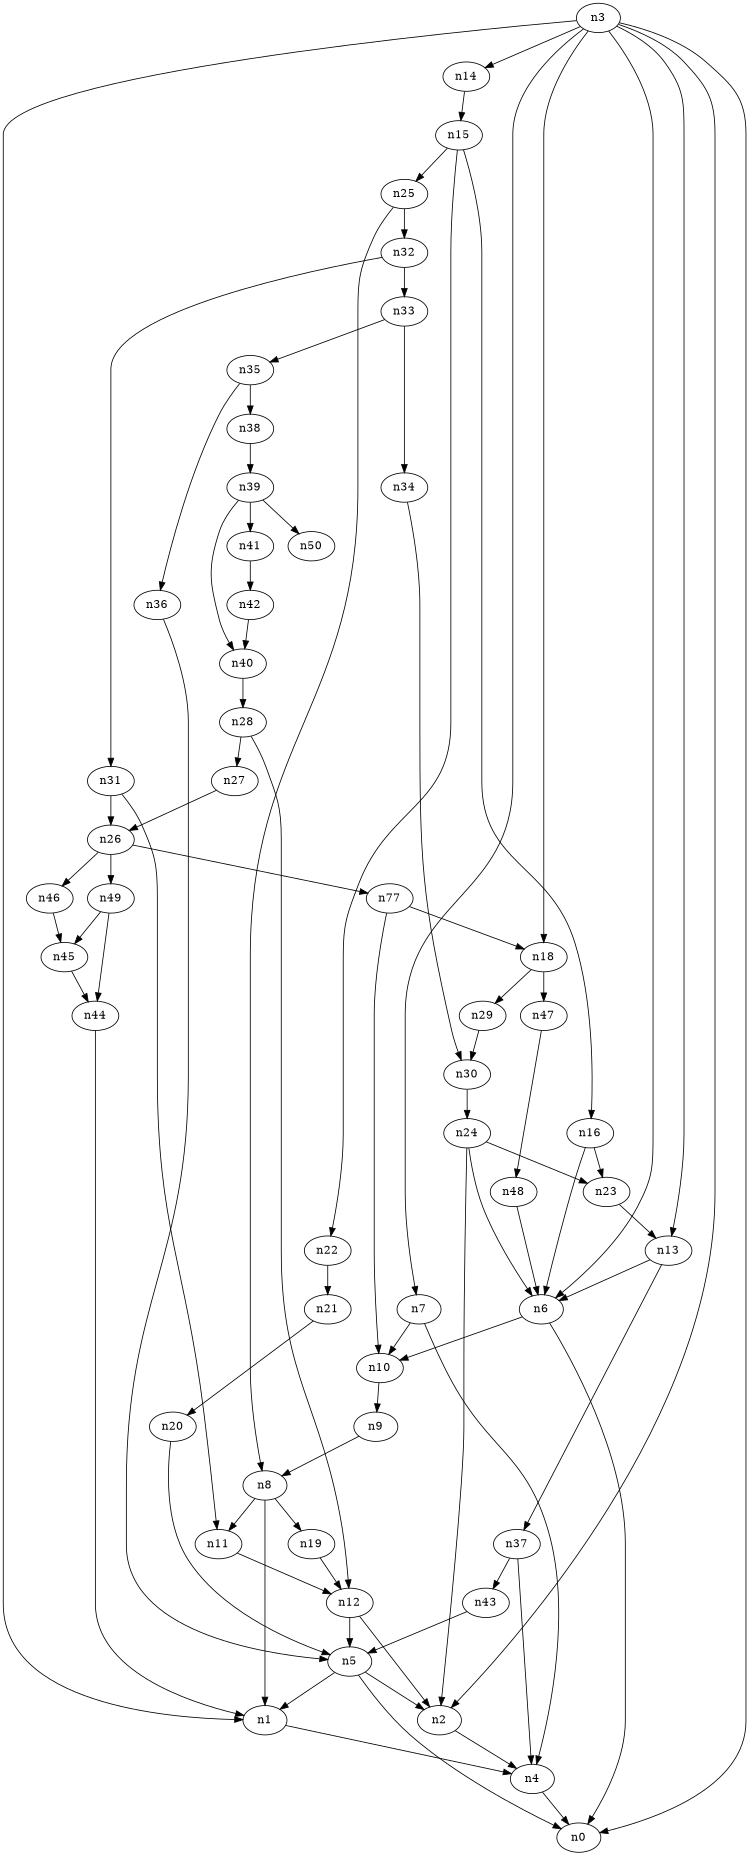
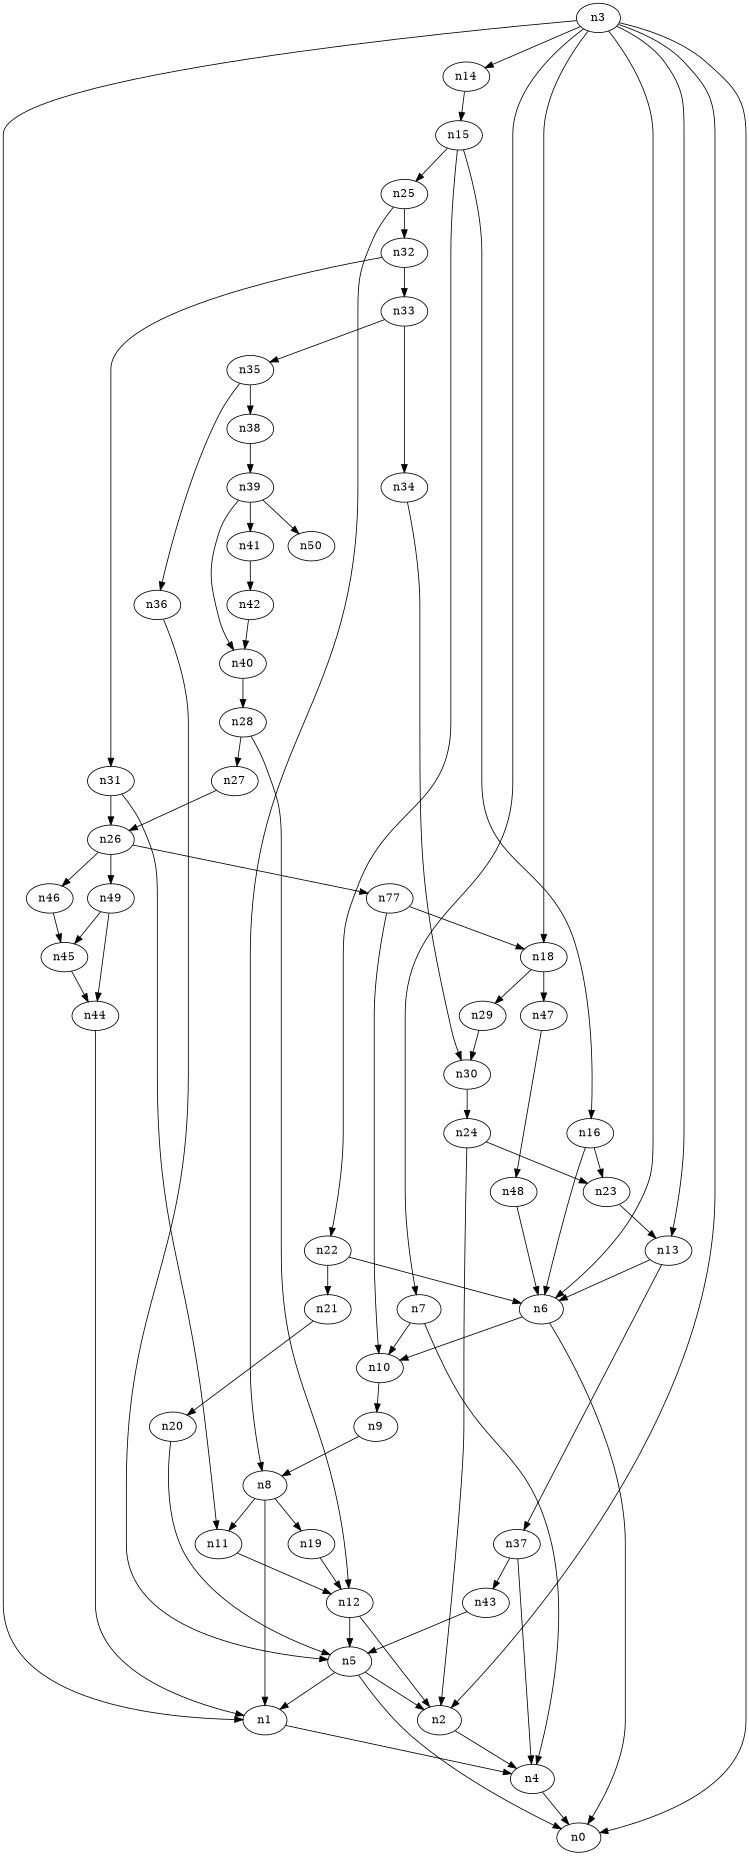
(489, 1222) -> (431, 1279)
